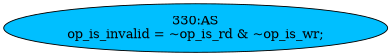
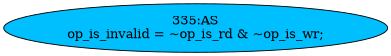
(196, 28) -> (196, 28)
